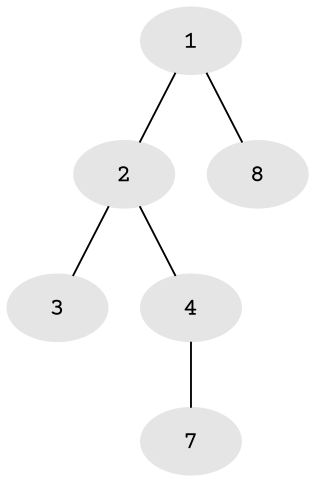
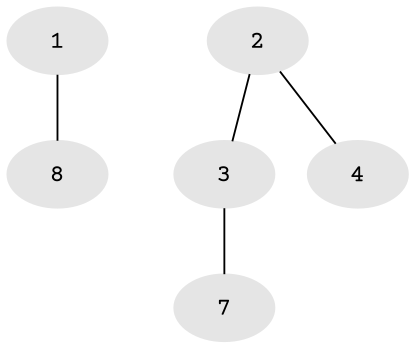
(158, 108) -> none
(191, 375) -> (224, 241)
